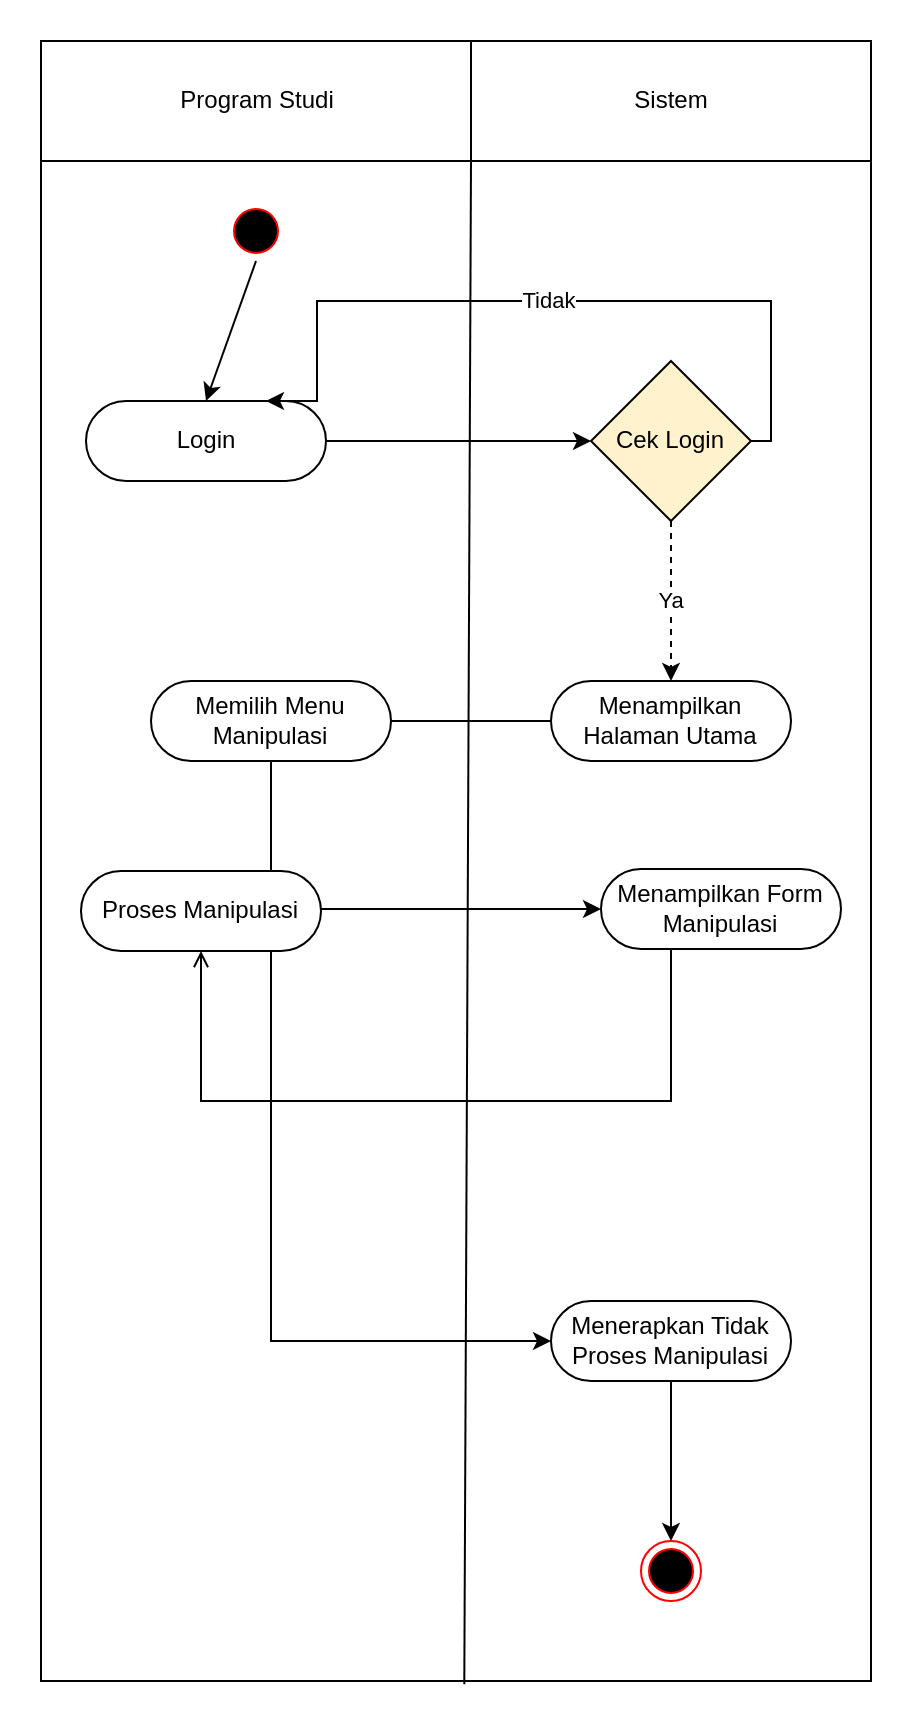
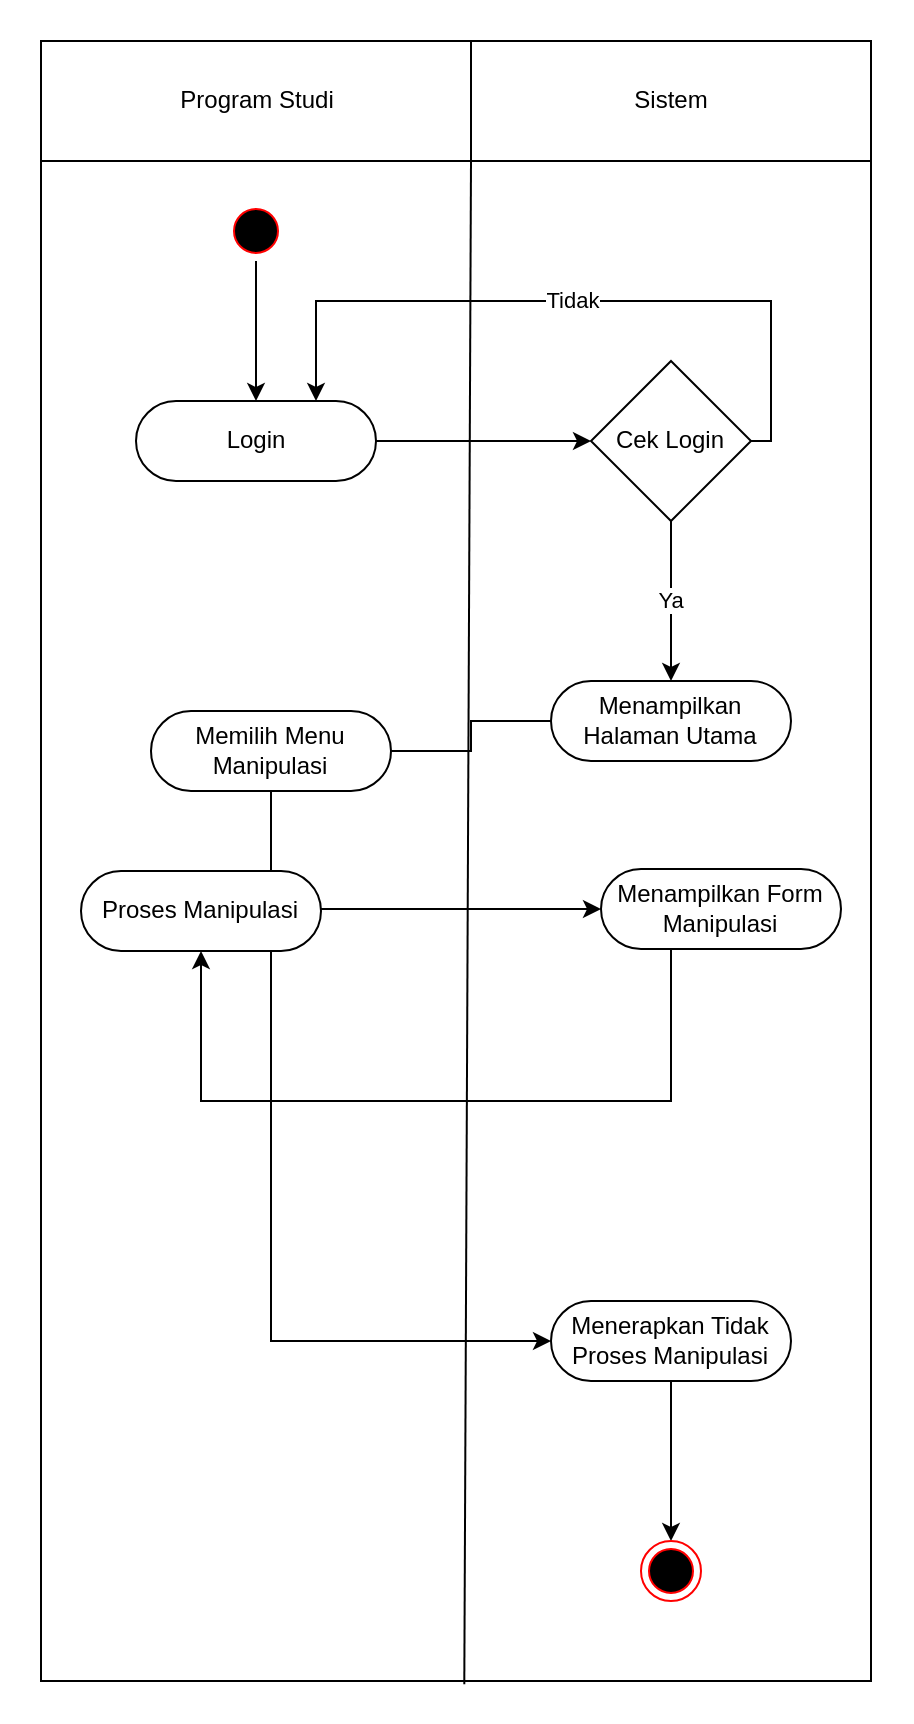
(206, 441) -> (256, 441)
(671, 441) -> (671, 441)
(671, 557) -> (671, 557)
(271, 721) -> (271, 751)
(201, 963) -> (201, 966)
